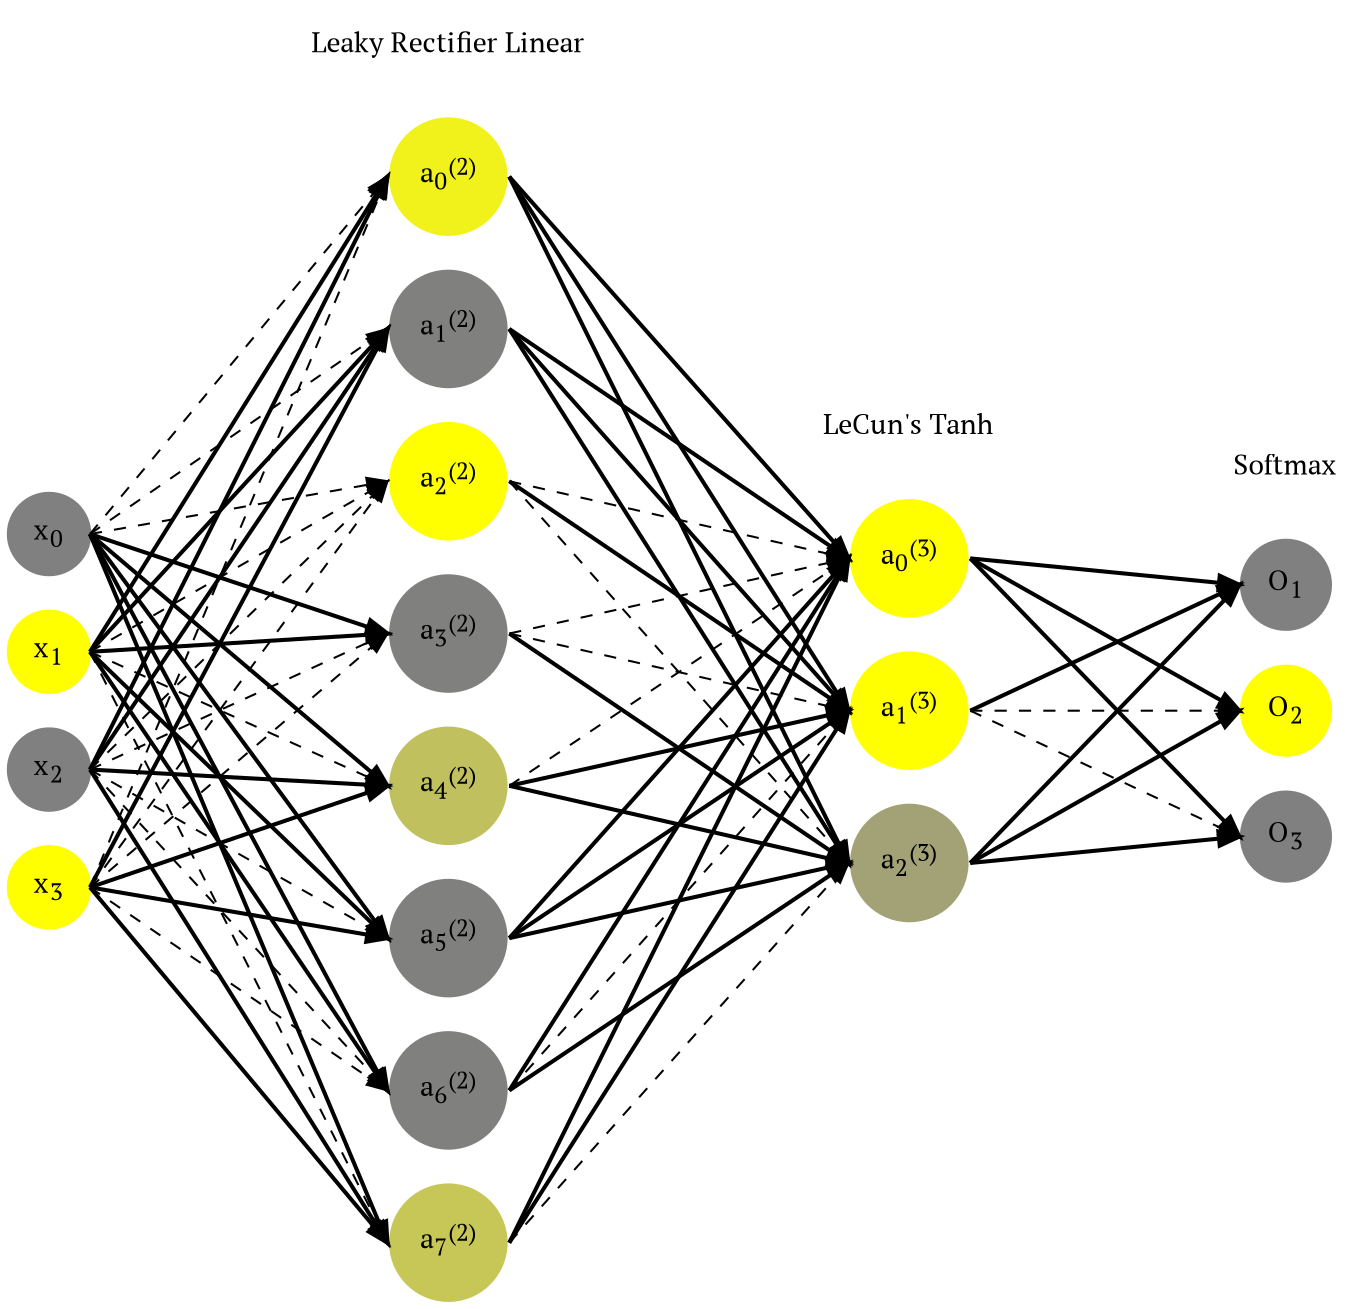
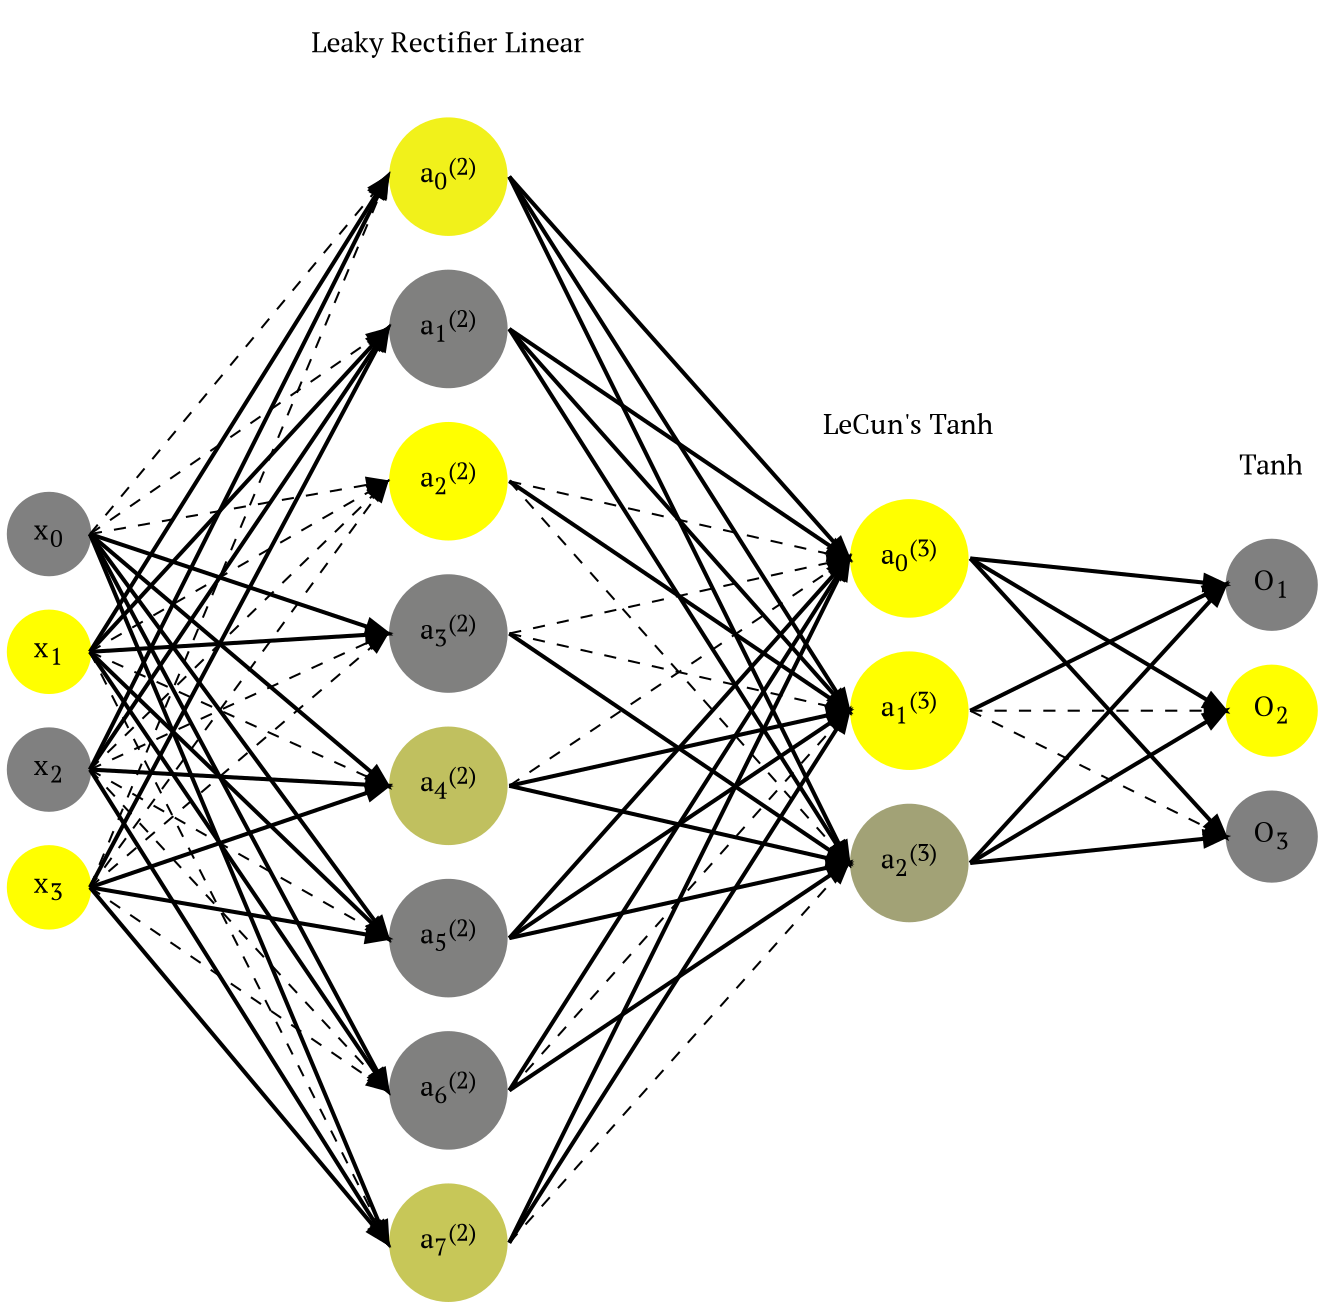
(1286, 467) -> (1272, 467)
